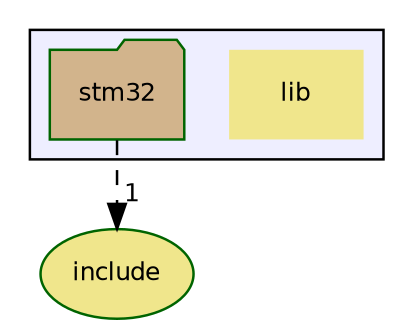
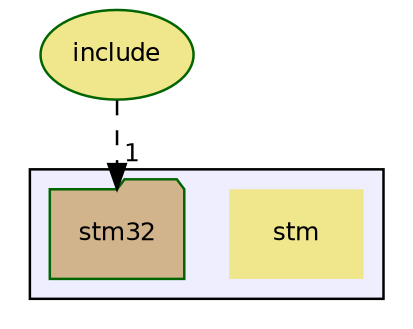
(296, 95) -> (296, 234)
(117, 175) -> (117, 132)
